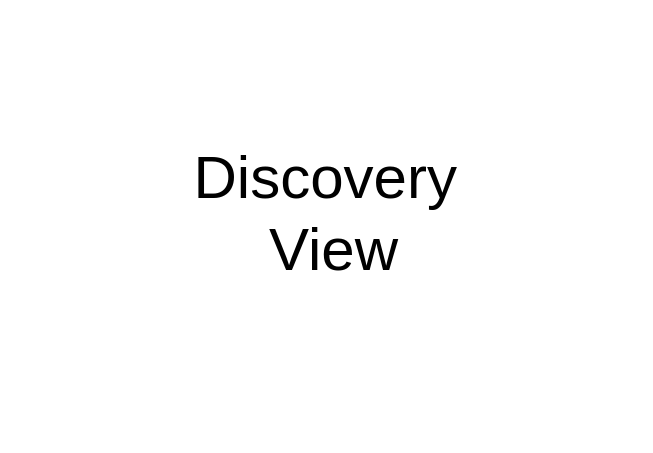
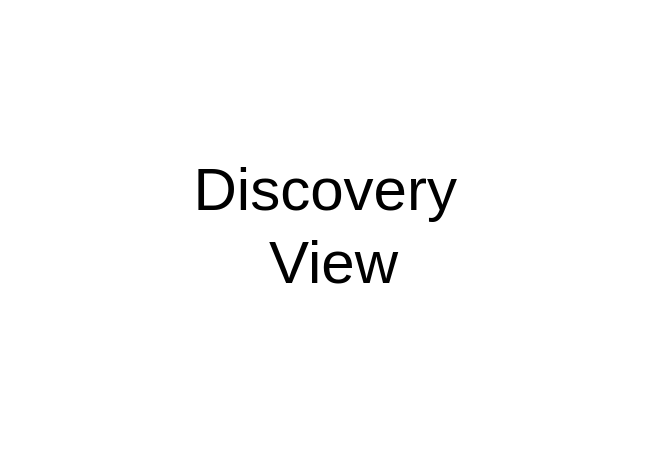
(326, 213) -> (326, 226)
